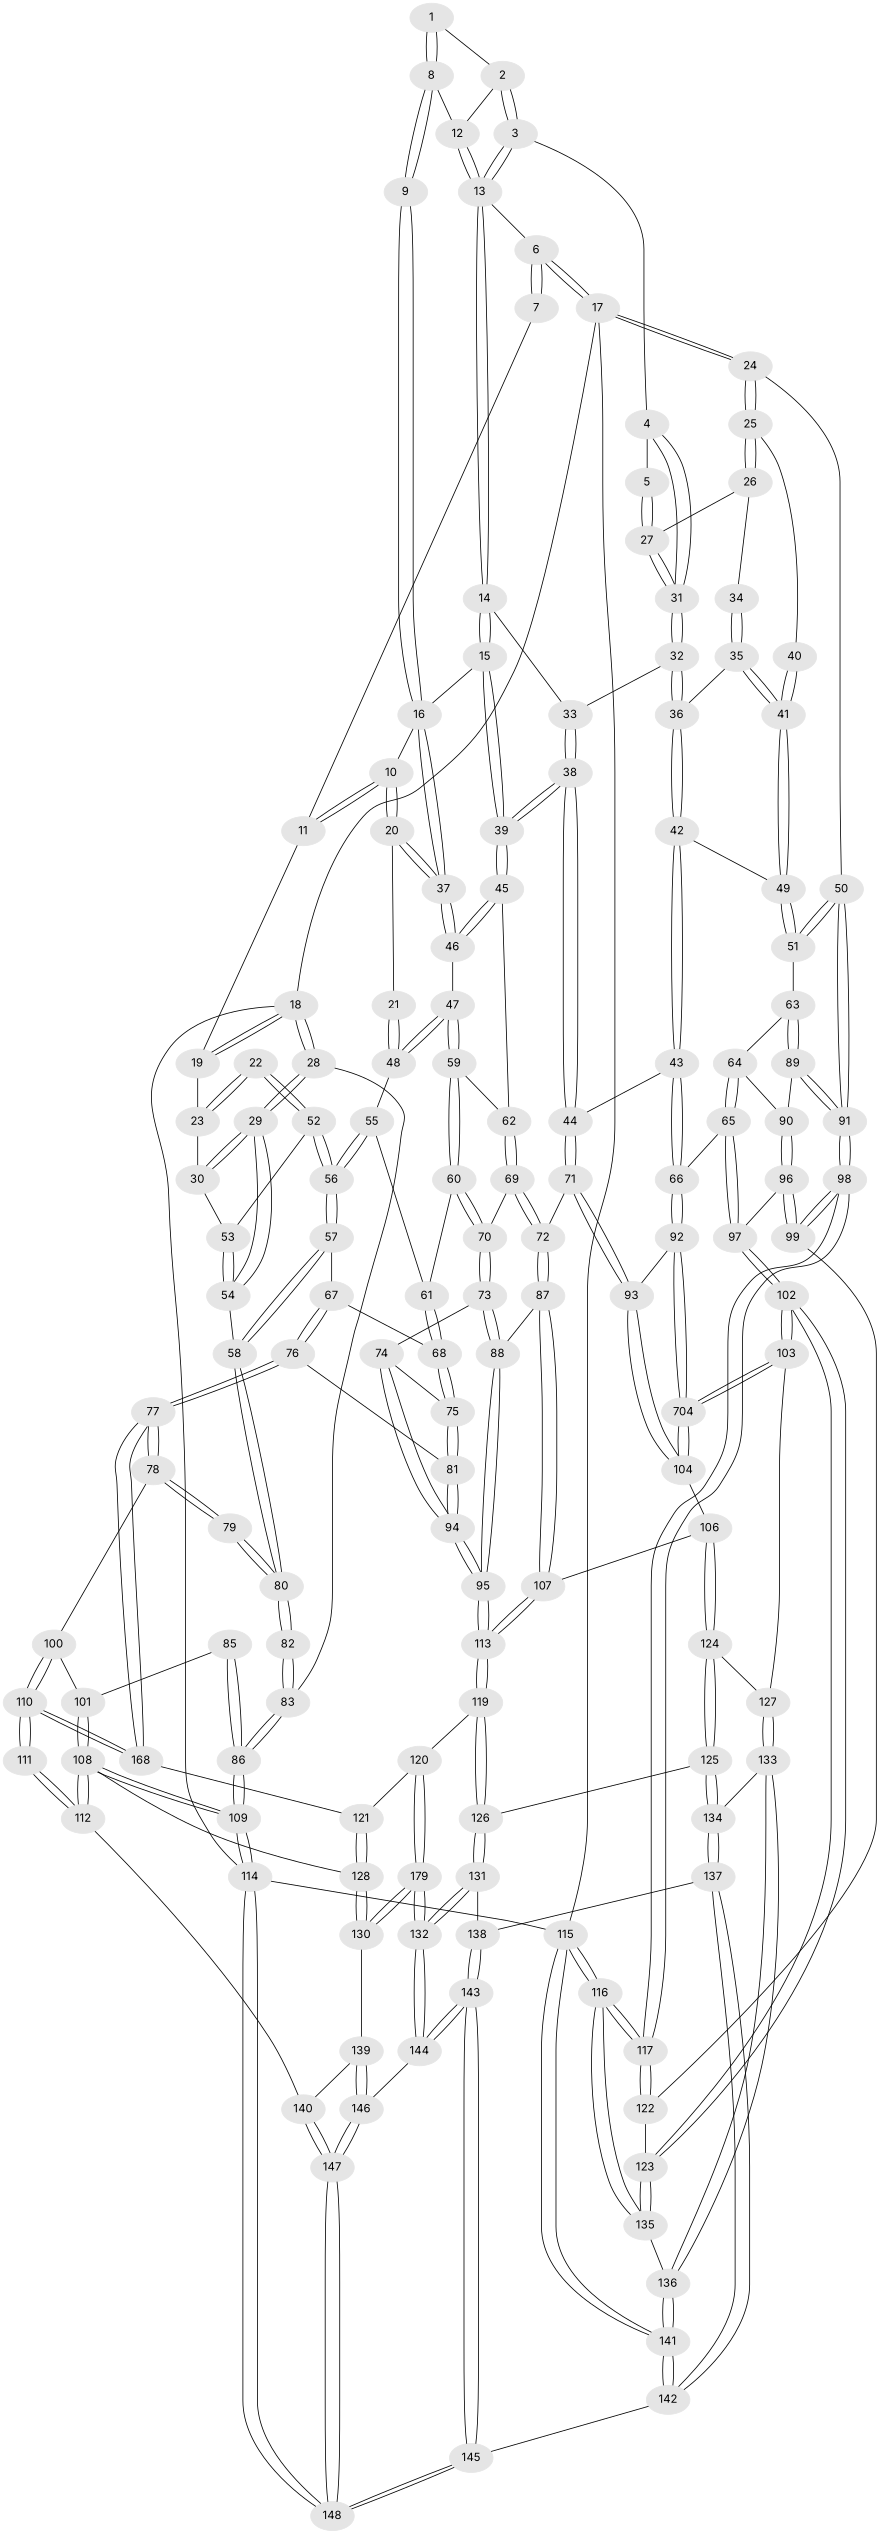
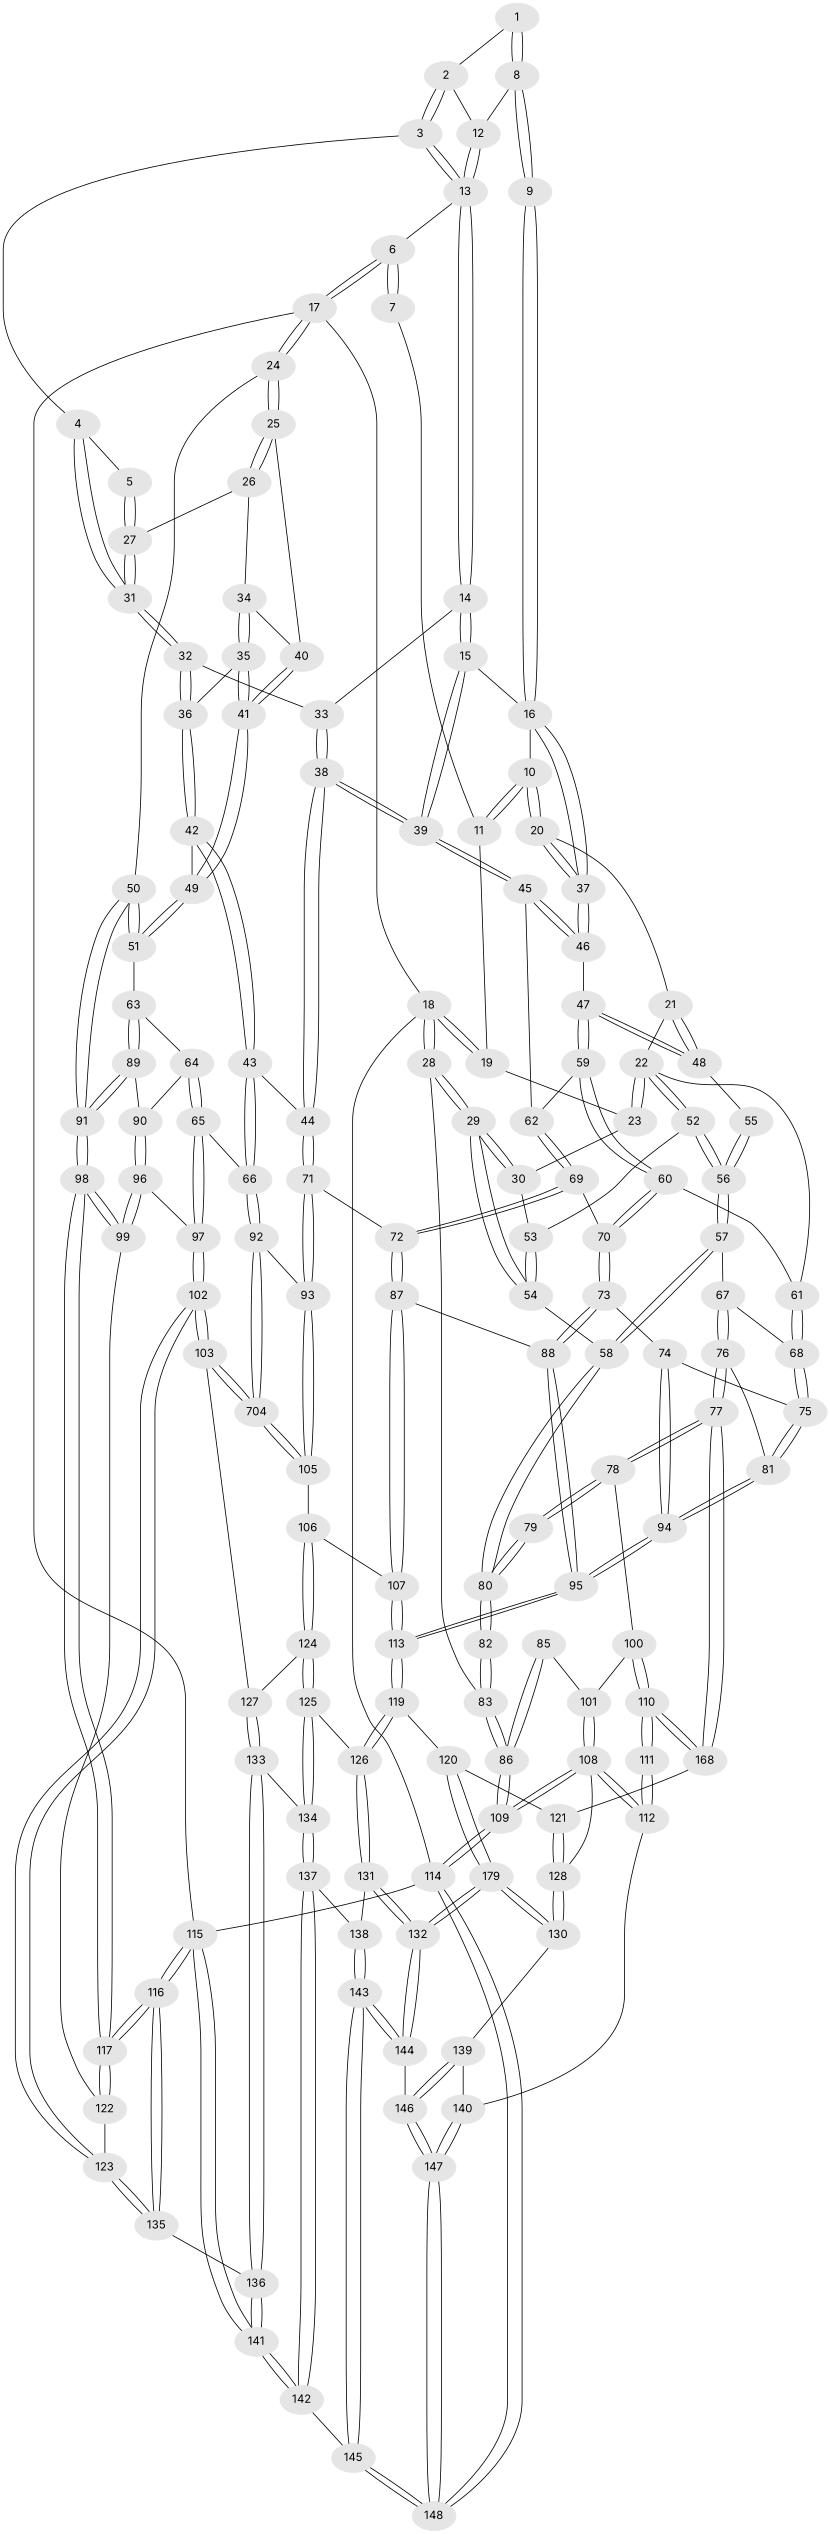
none -> (273, 628)
none -> (657, 1033)
(399, 1209) -> (794, 1129)
(683, 1470) -> (308, 1470)
